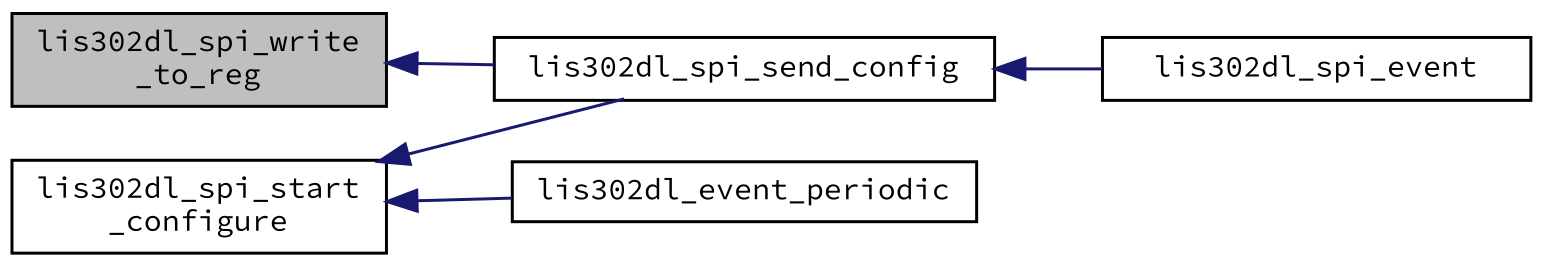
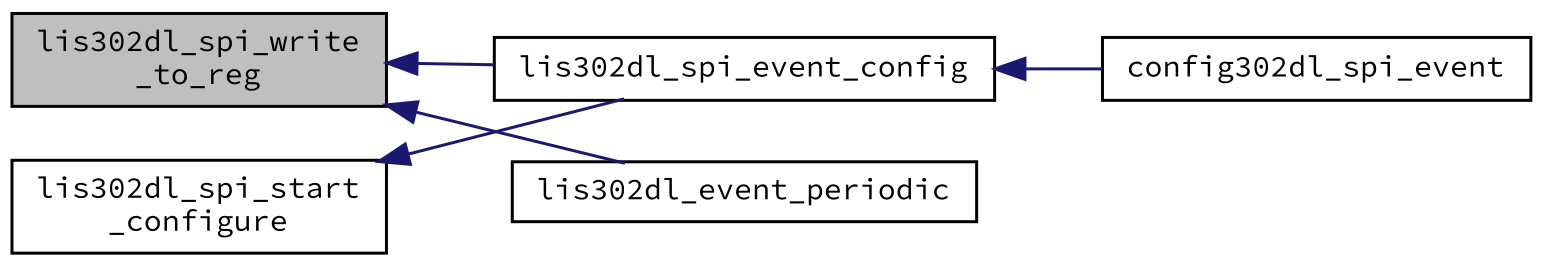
(744, 69) -> (744, 69)
(1317, 69) -> (1317, 69)
(465, 199) -> (536, 141)
